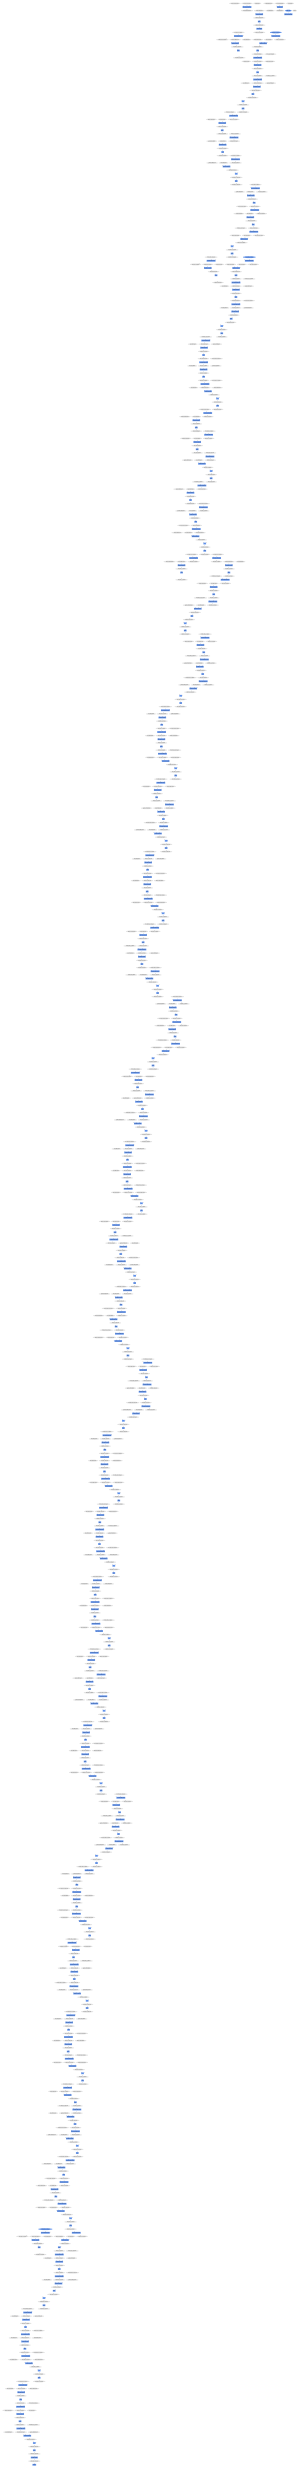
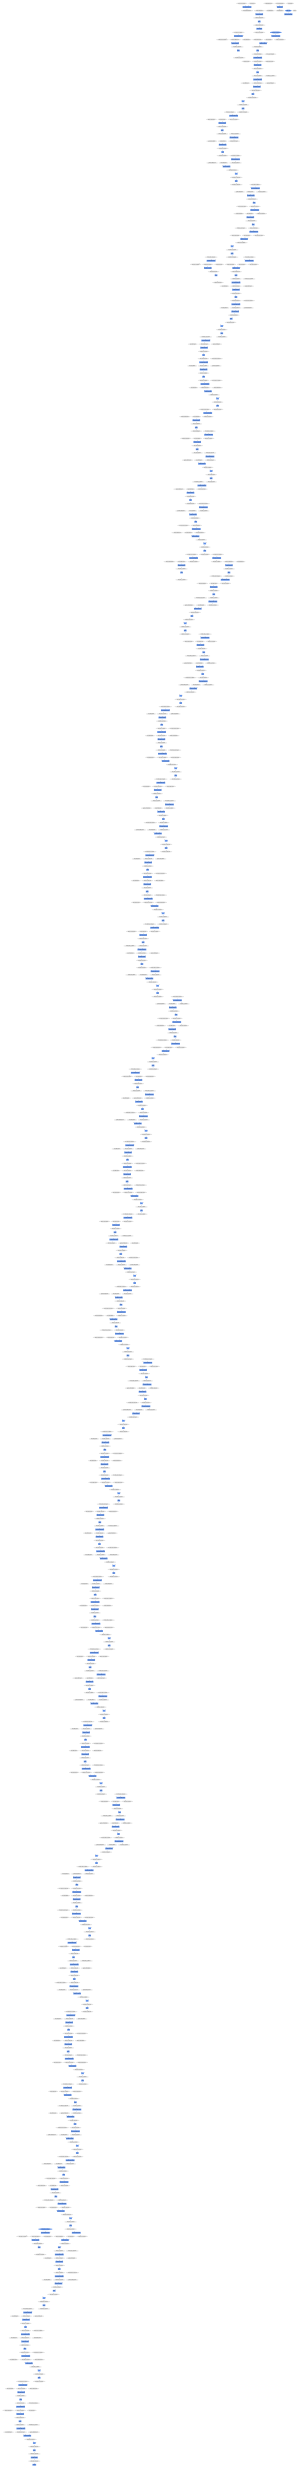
(235, 3) -> none
(249, 257) -> (249, 257)
